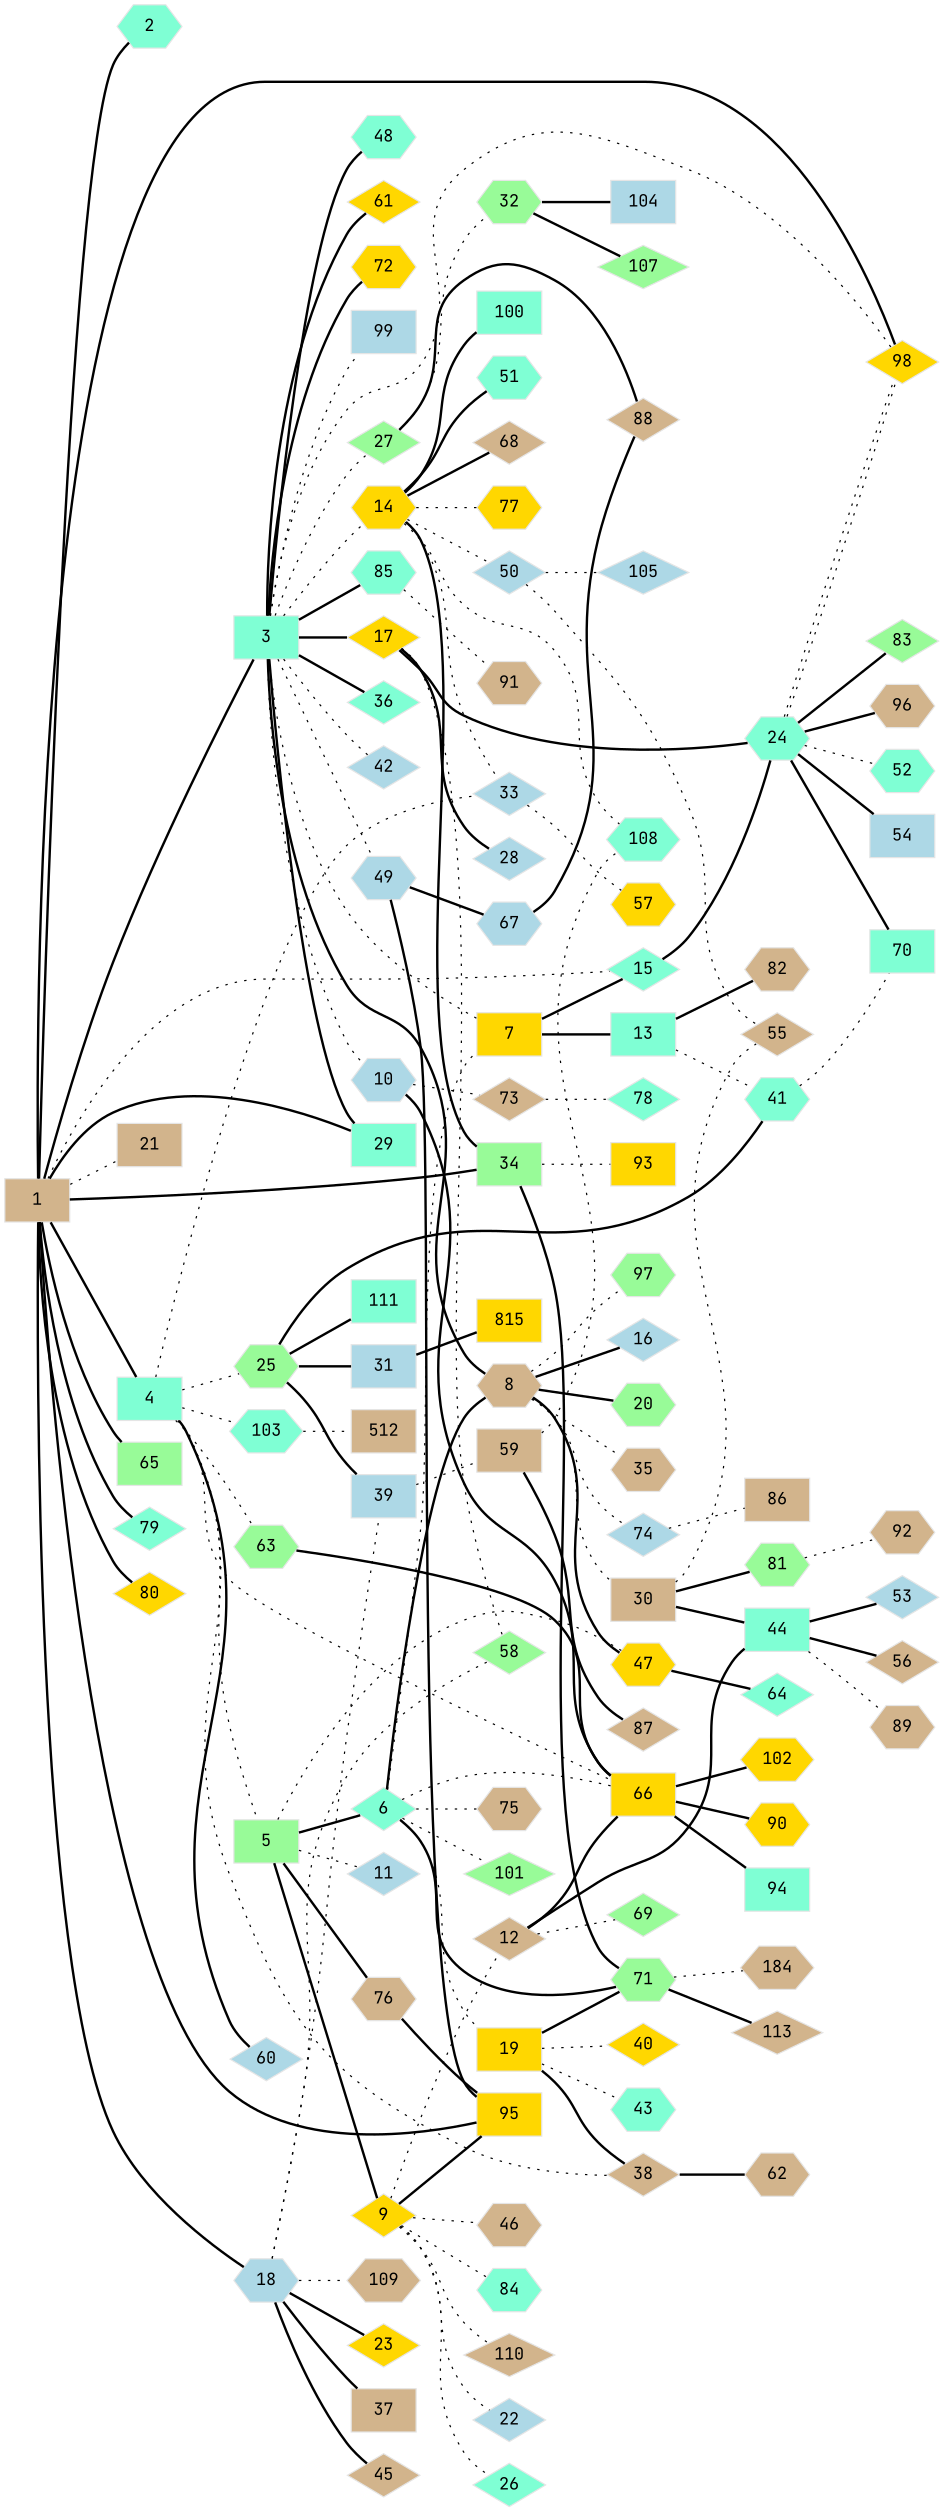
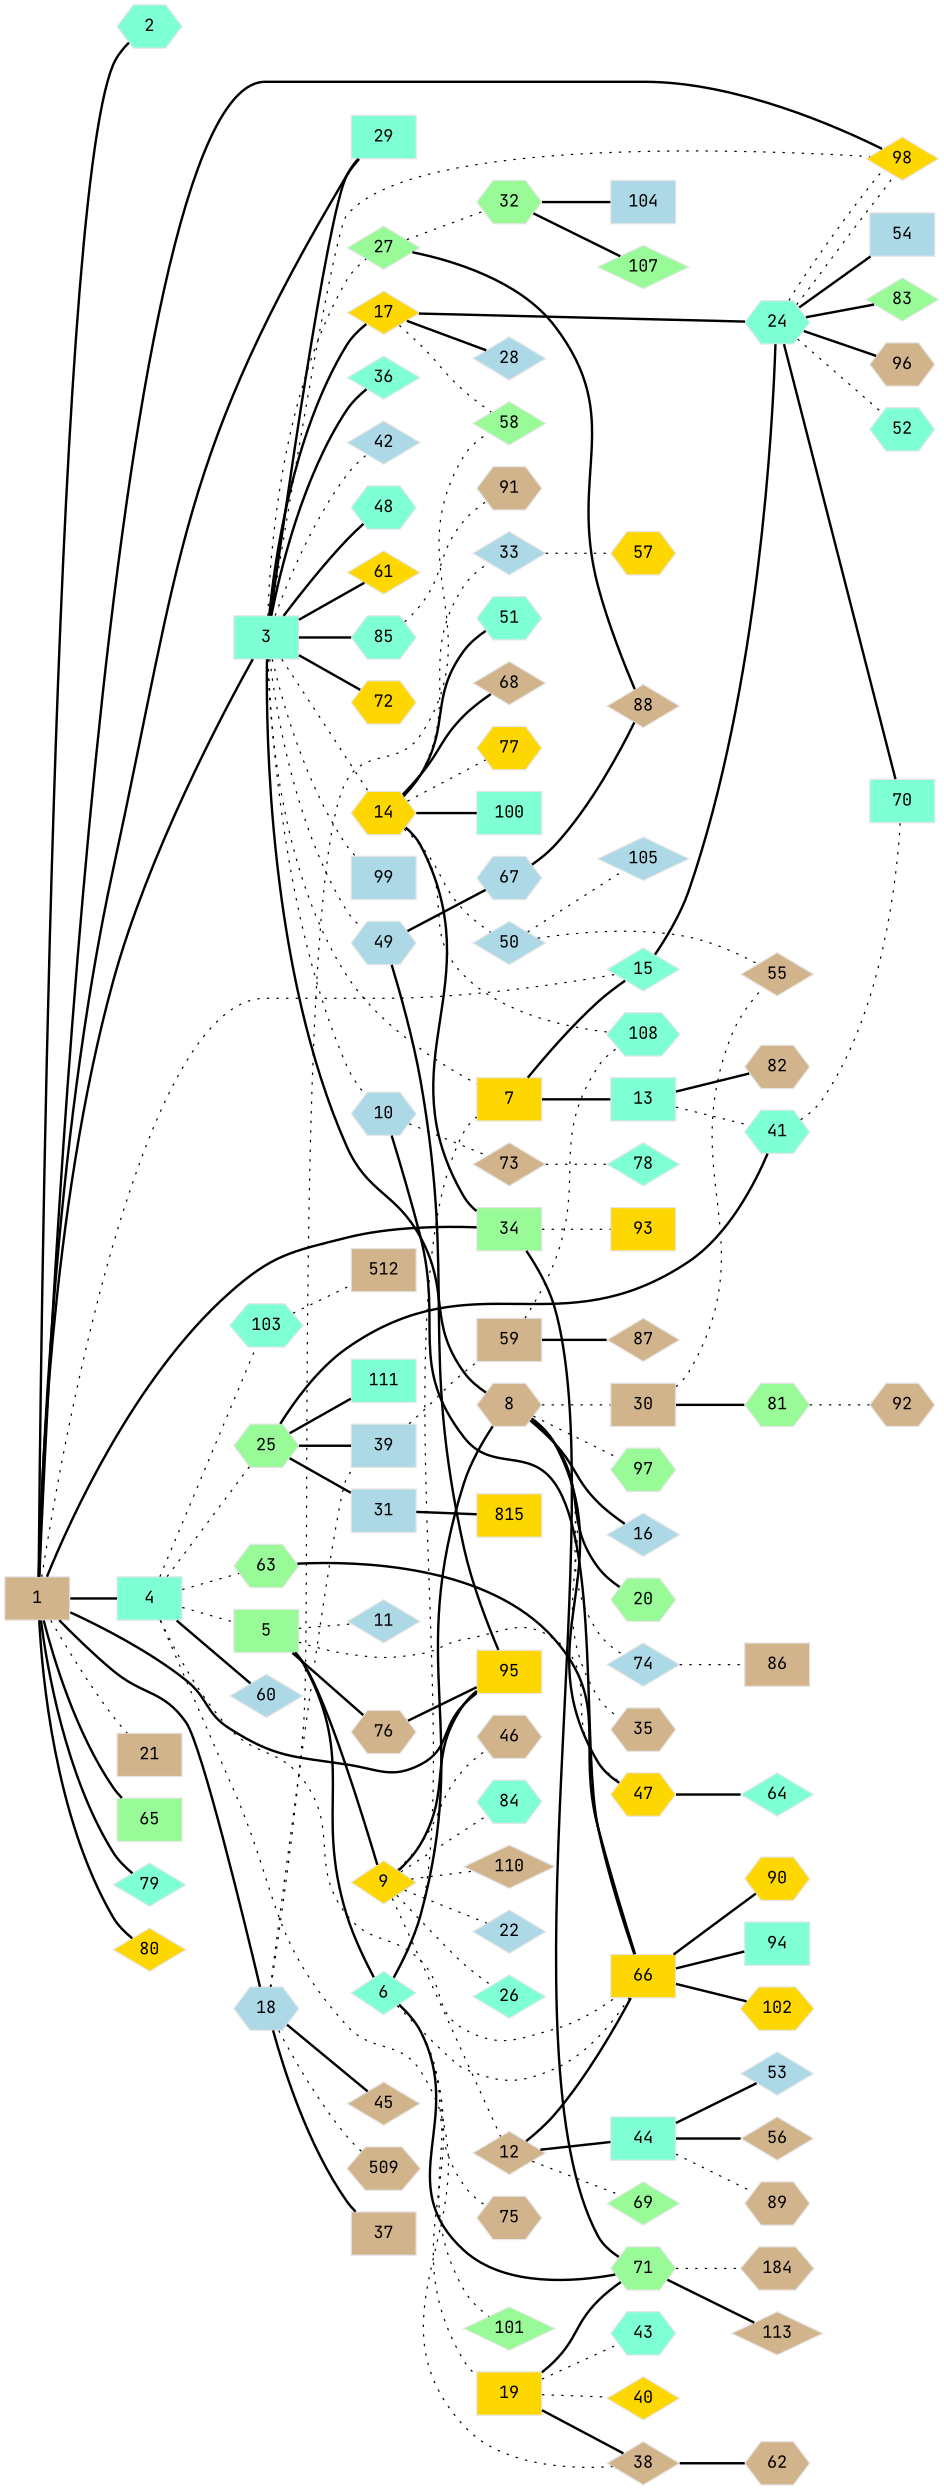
(252, 1036) -> none
(710, 1615) -> none
(384, 2280) -> (384, 2169)
(384, 2345) -> none
